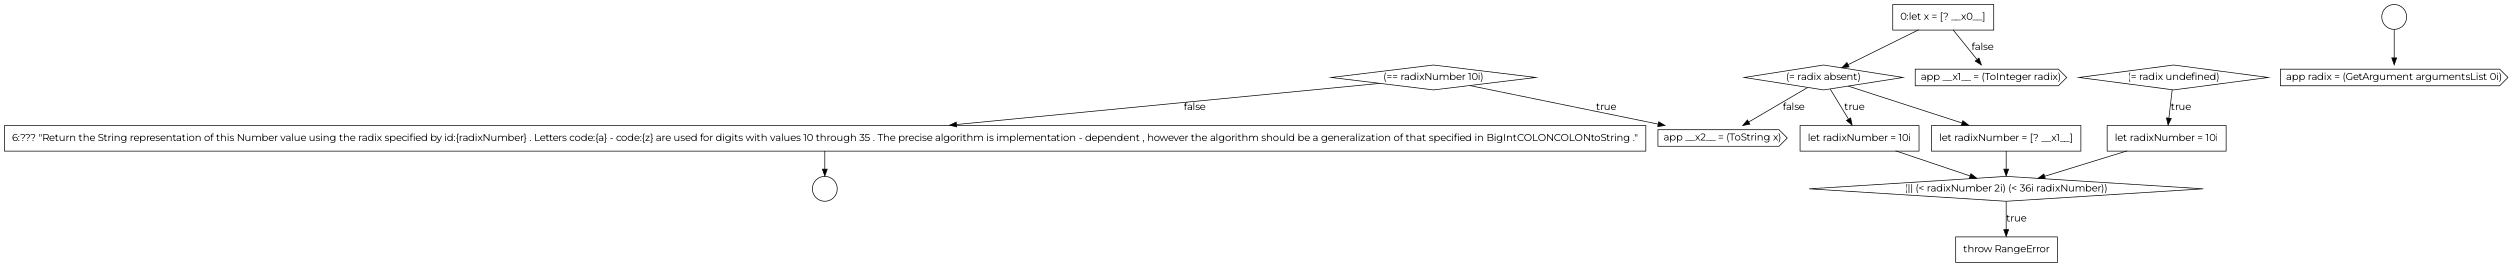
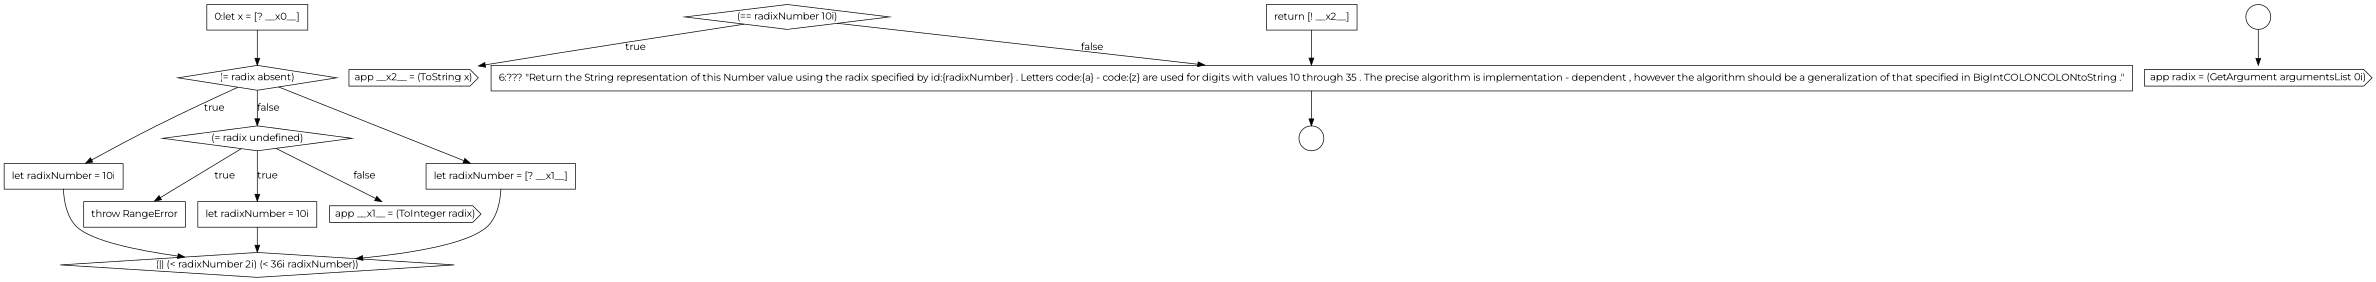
none -> (1311, 17)
(1965, 45) -> (326, 173)
(1778, 105) -> (257, 105)
(2006, 216) -> (201, 173)
